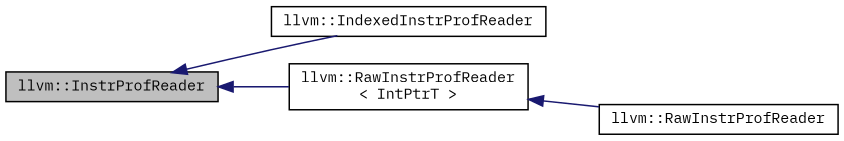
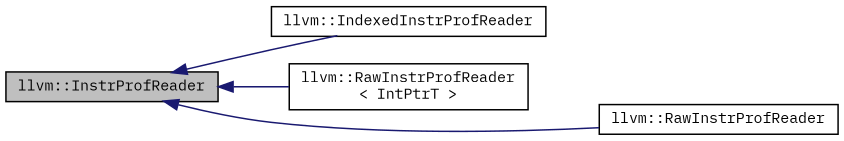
(571, 104) -> (388, 130)
